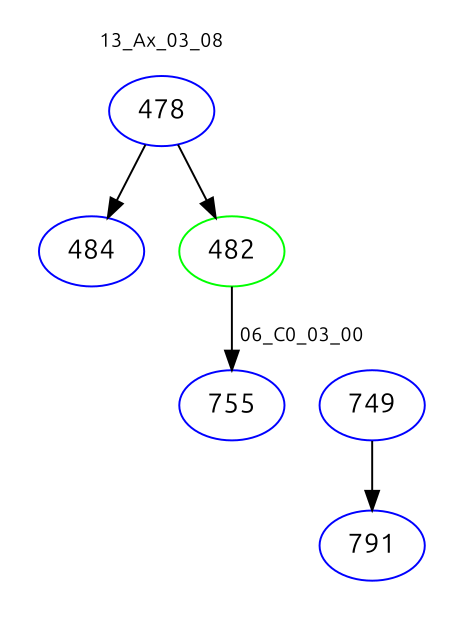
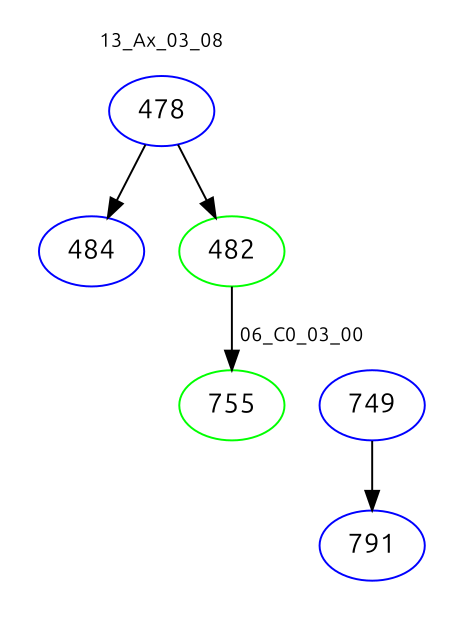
(232, 405) -> (232, 405)
